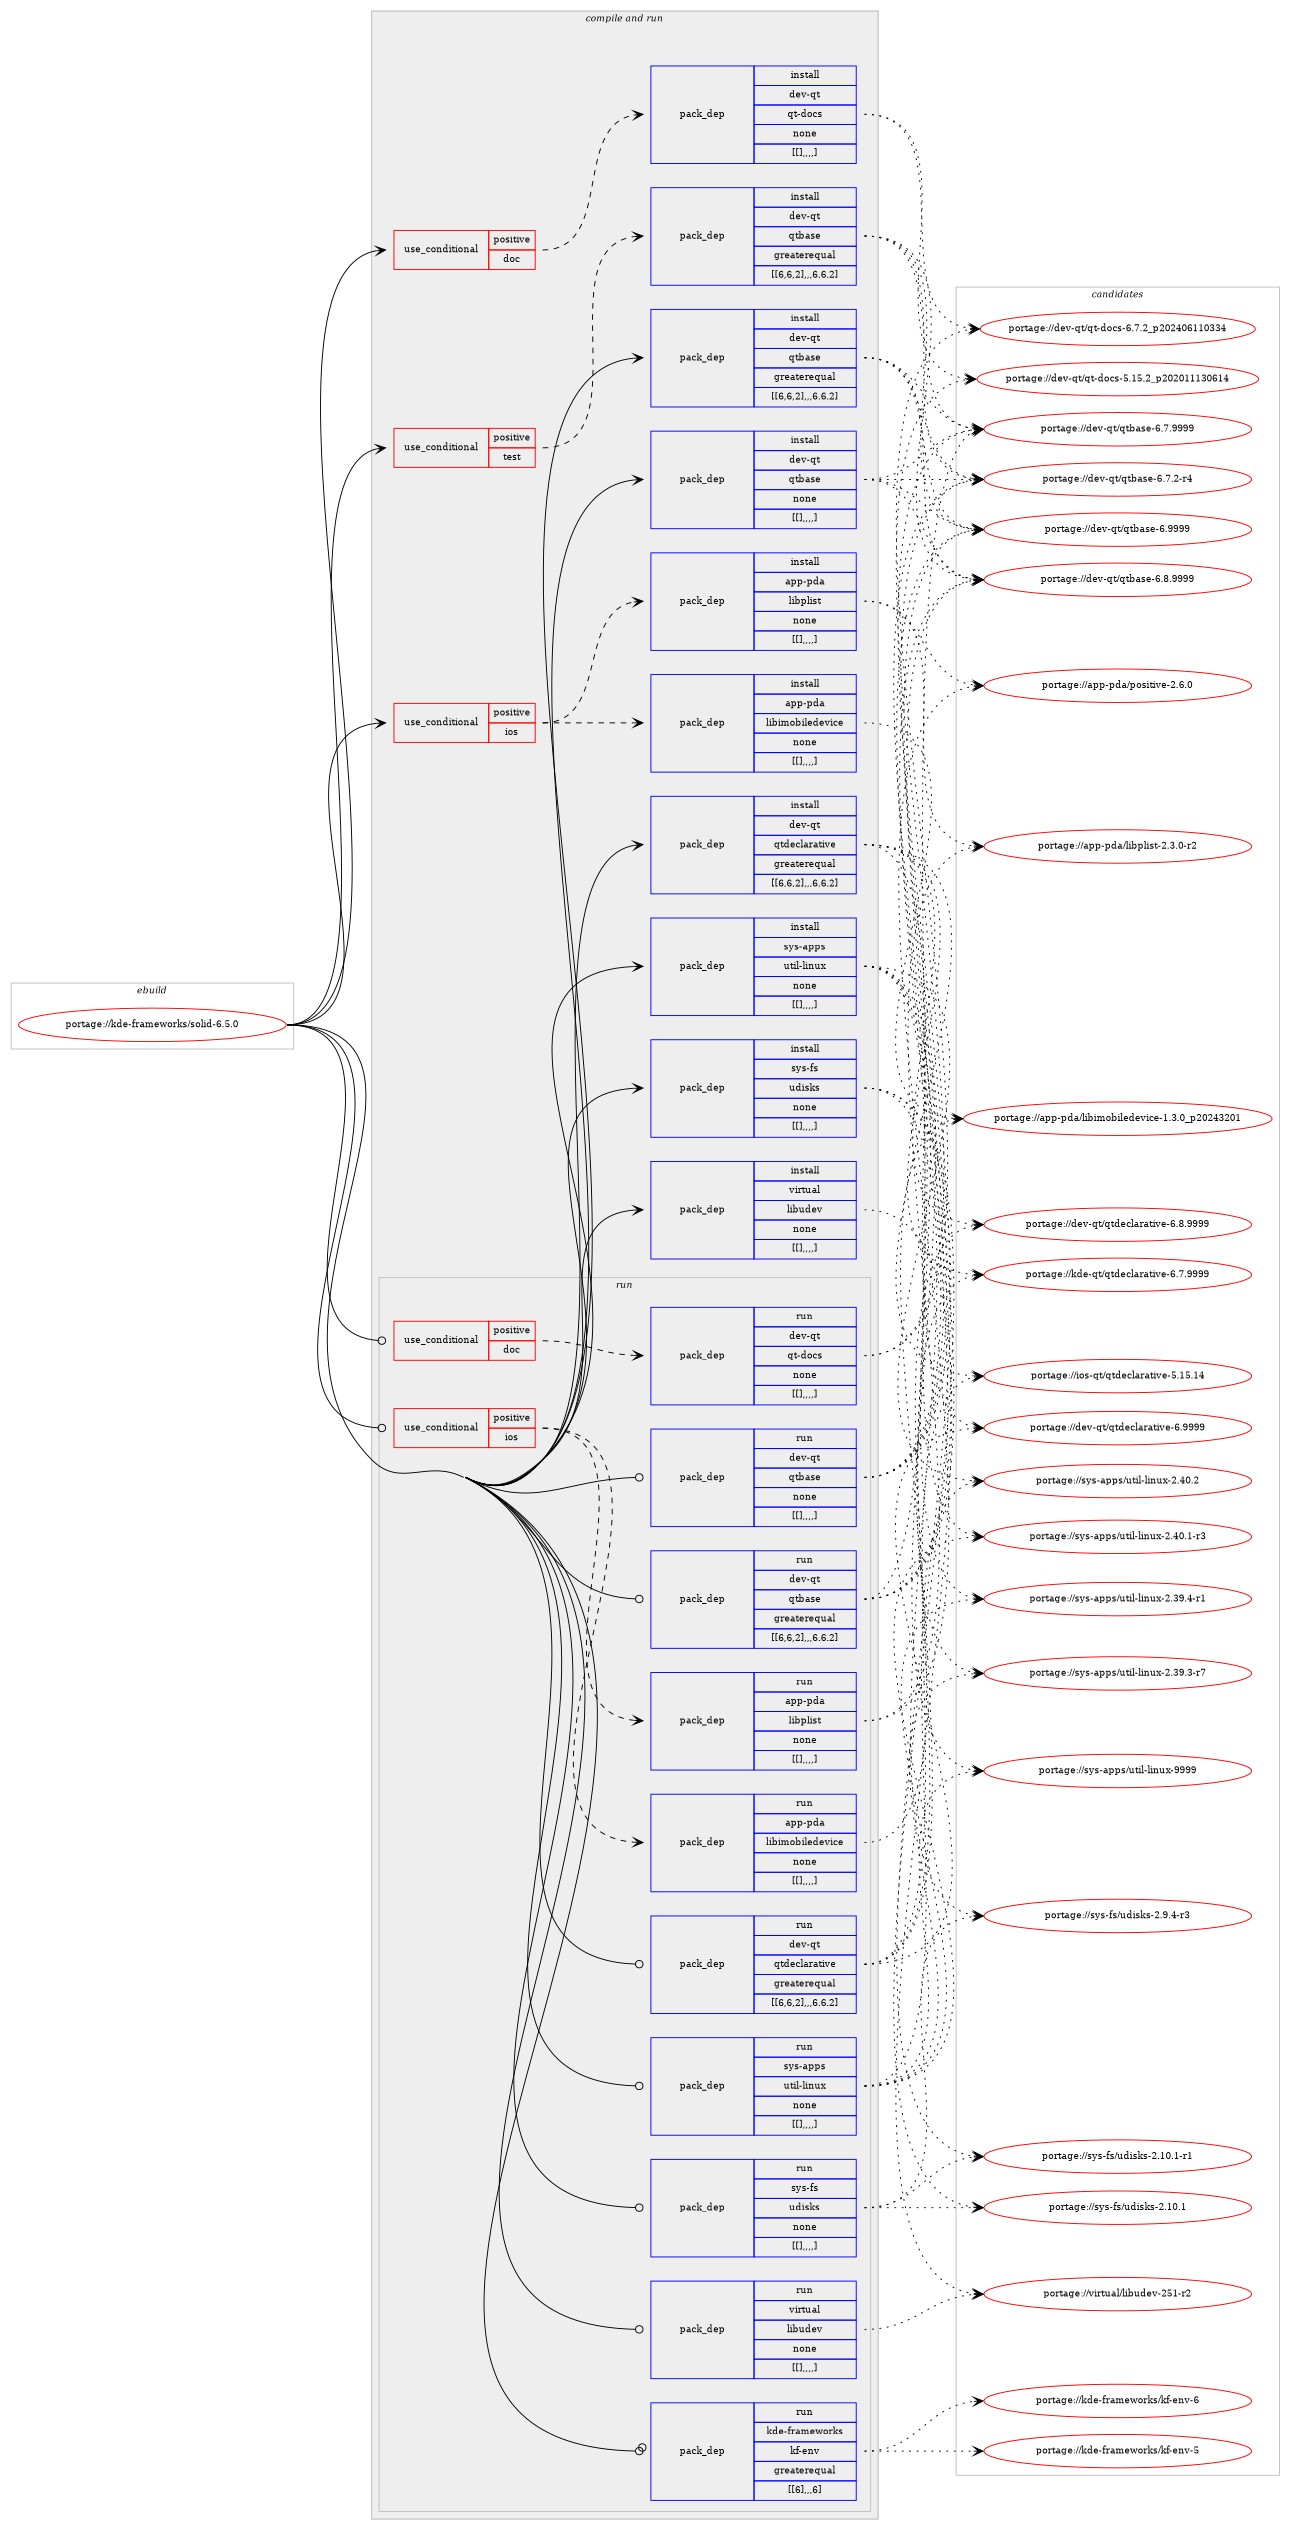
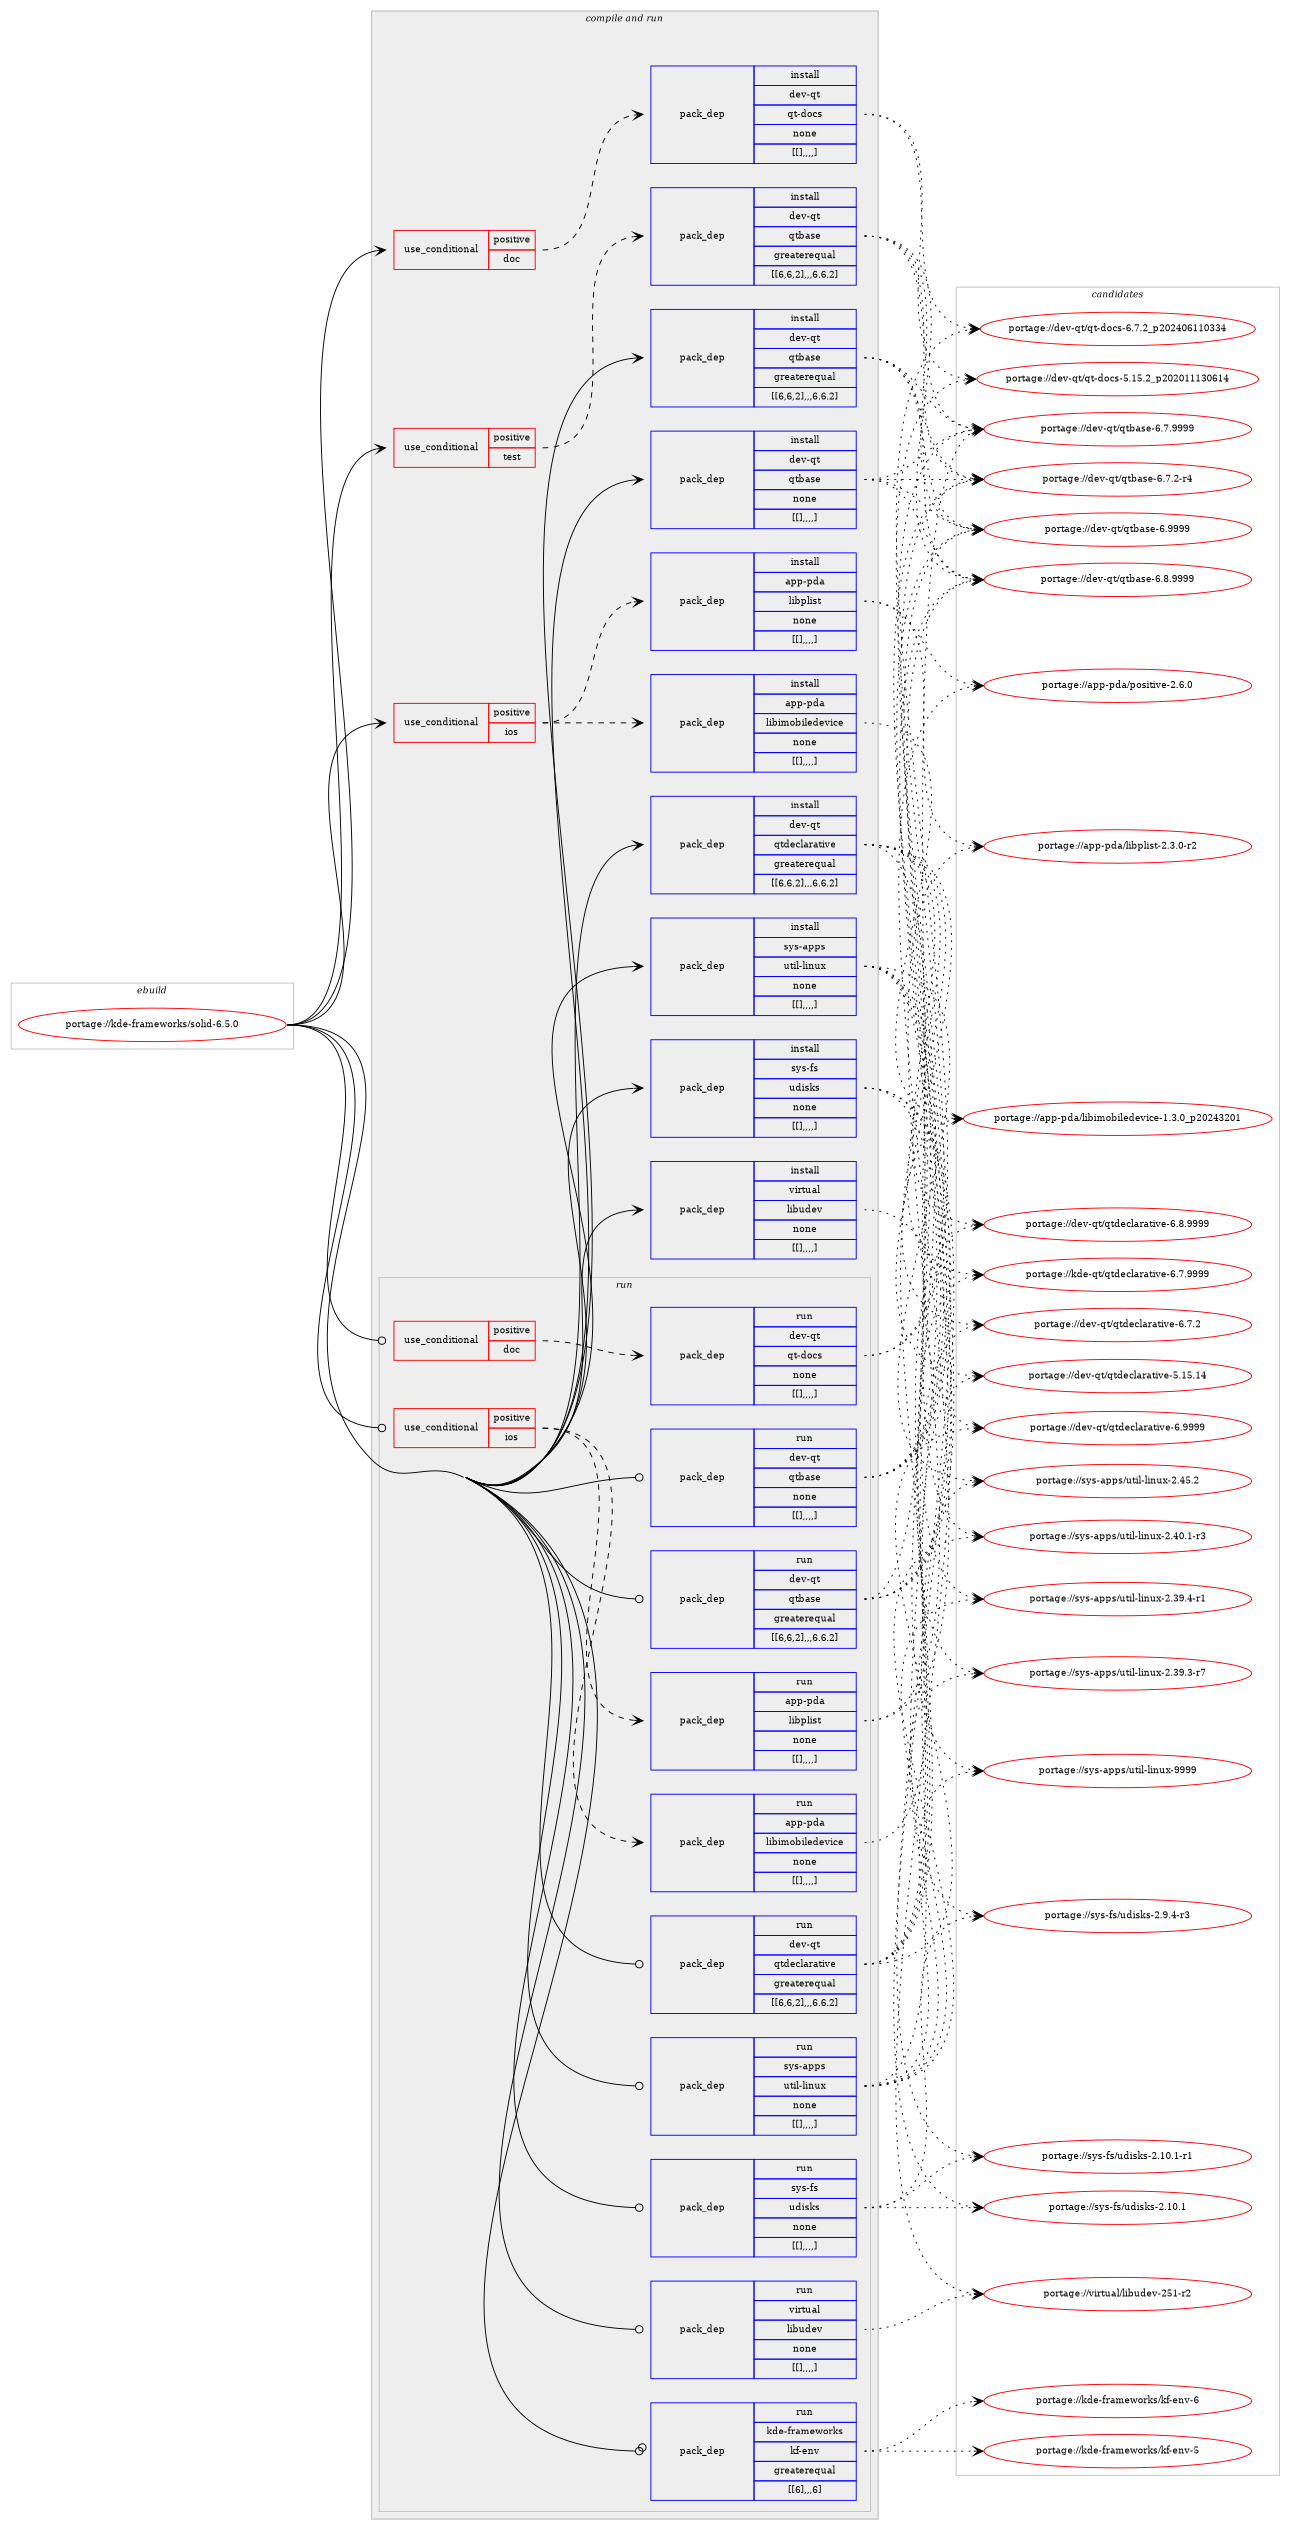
none -> (1118, 1325)
(1118, 1376) -> (1118, 1376)
(1118, 1481) -> (1118, 1481)
